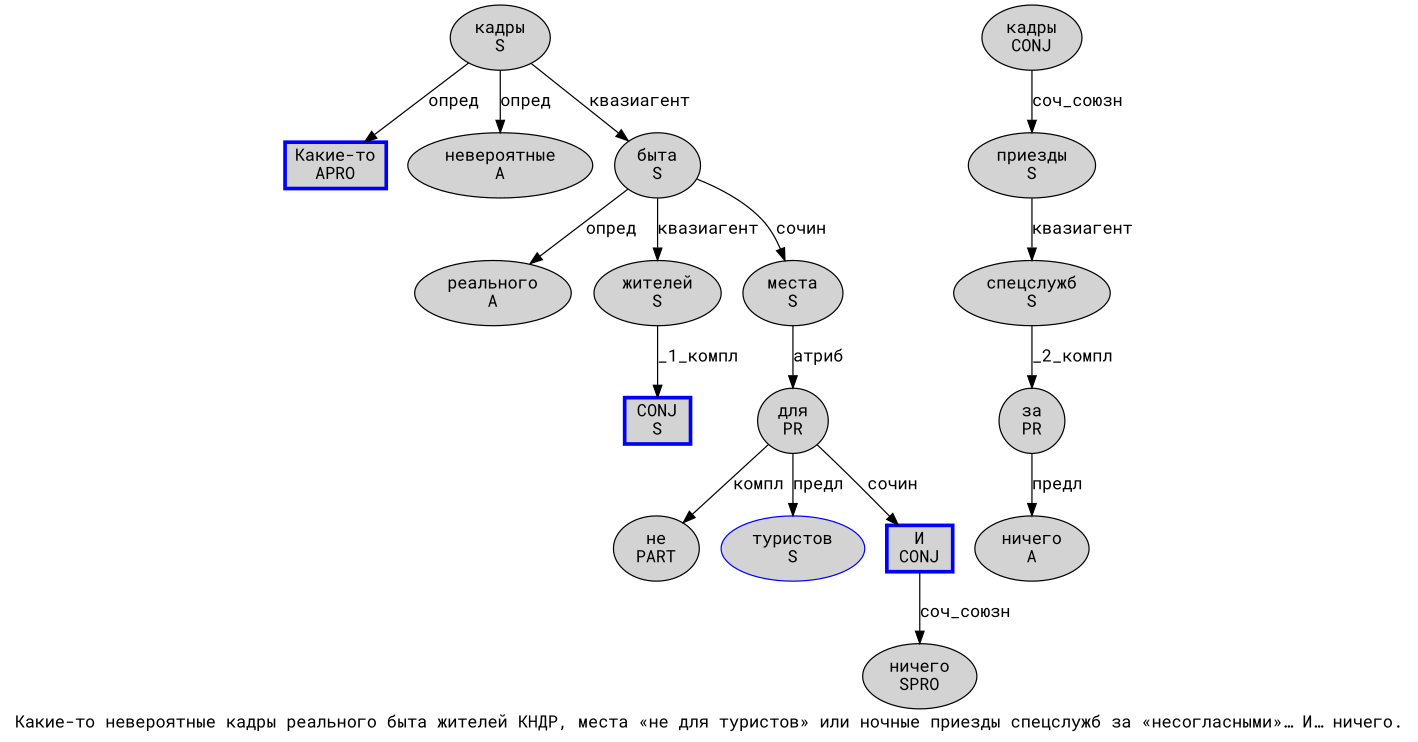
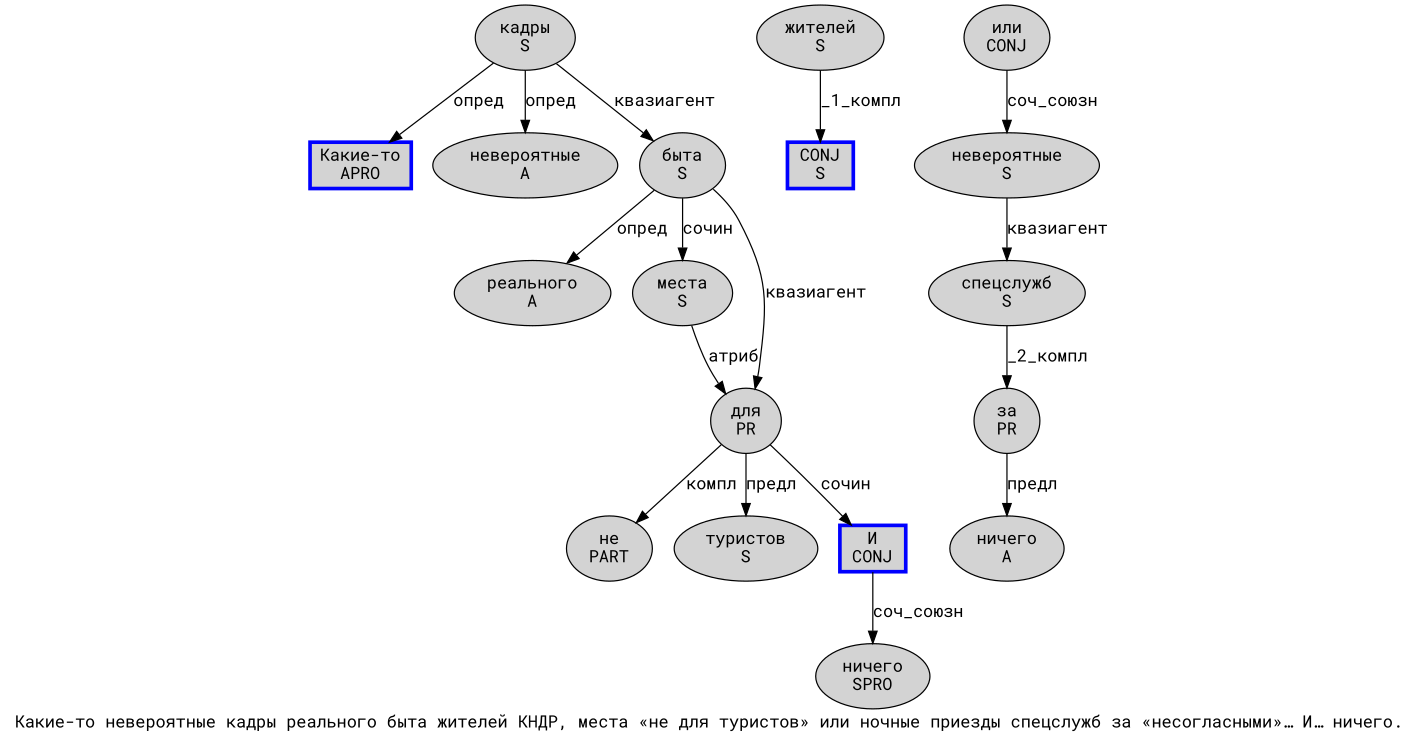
(1032, 38) -> (1007, 38)
(1032, 165) -> (1007, 165)
(658, 223) -> (761, 276)
(793, 549) -> (746, 549)
